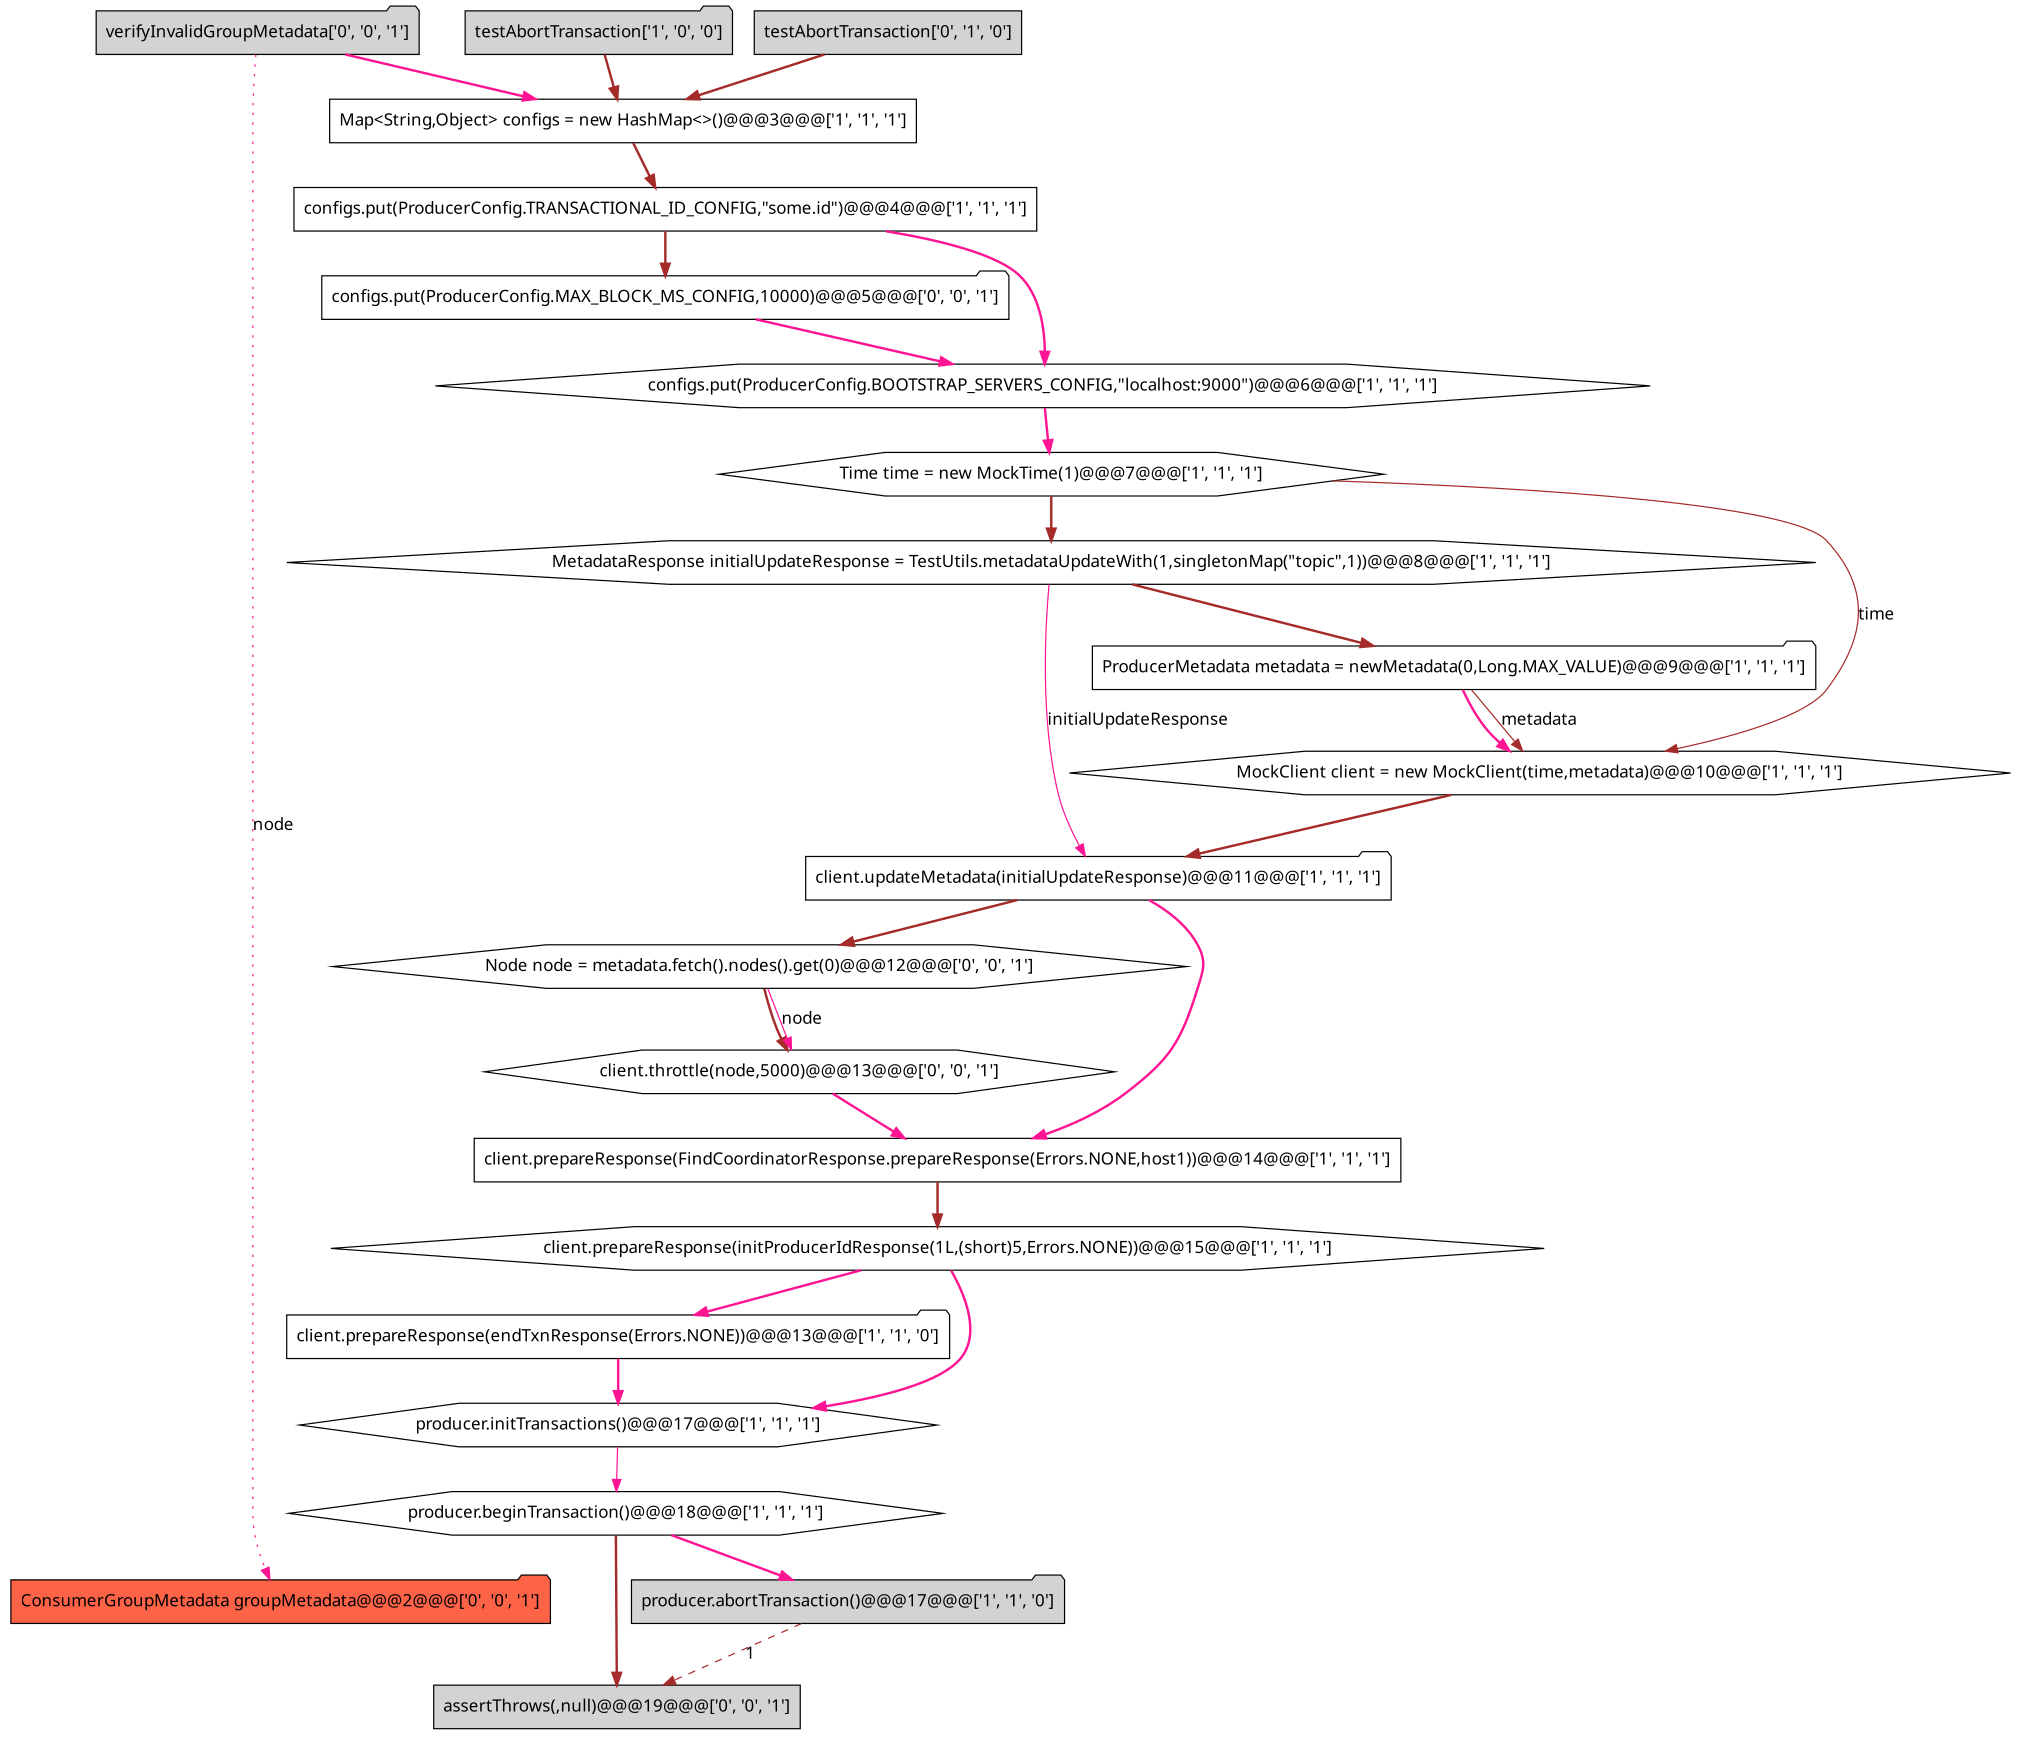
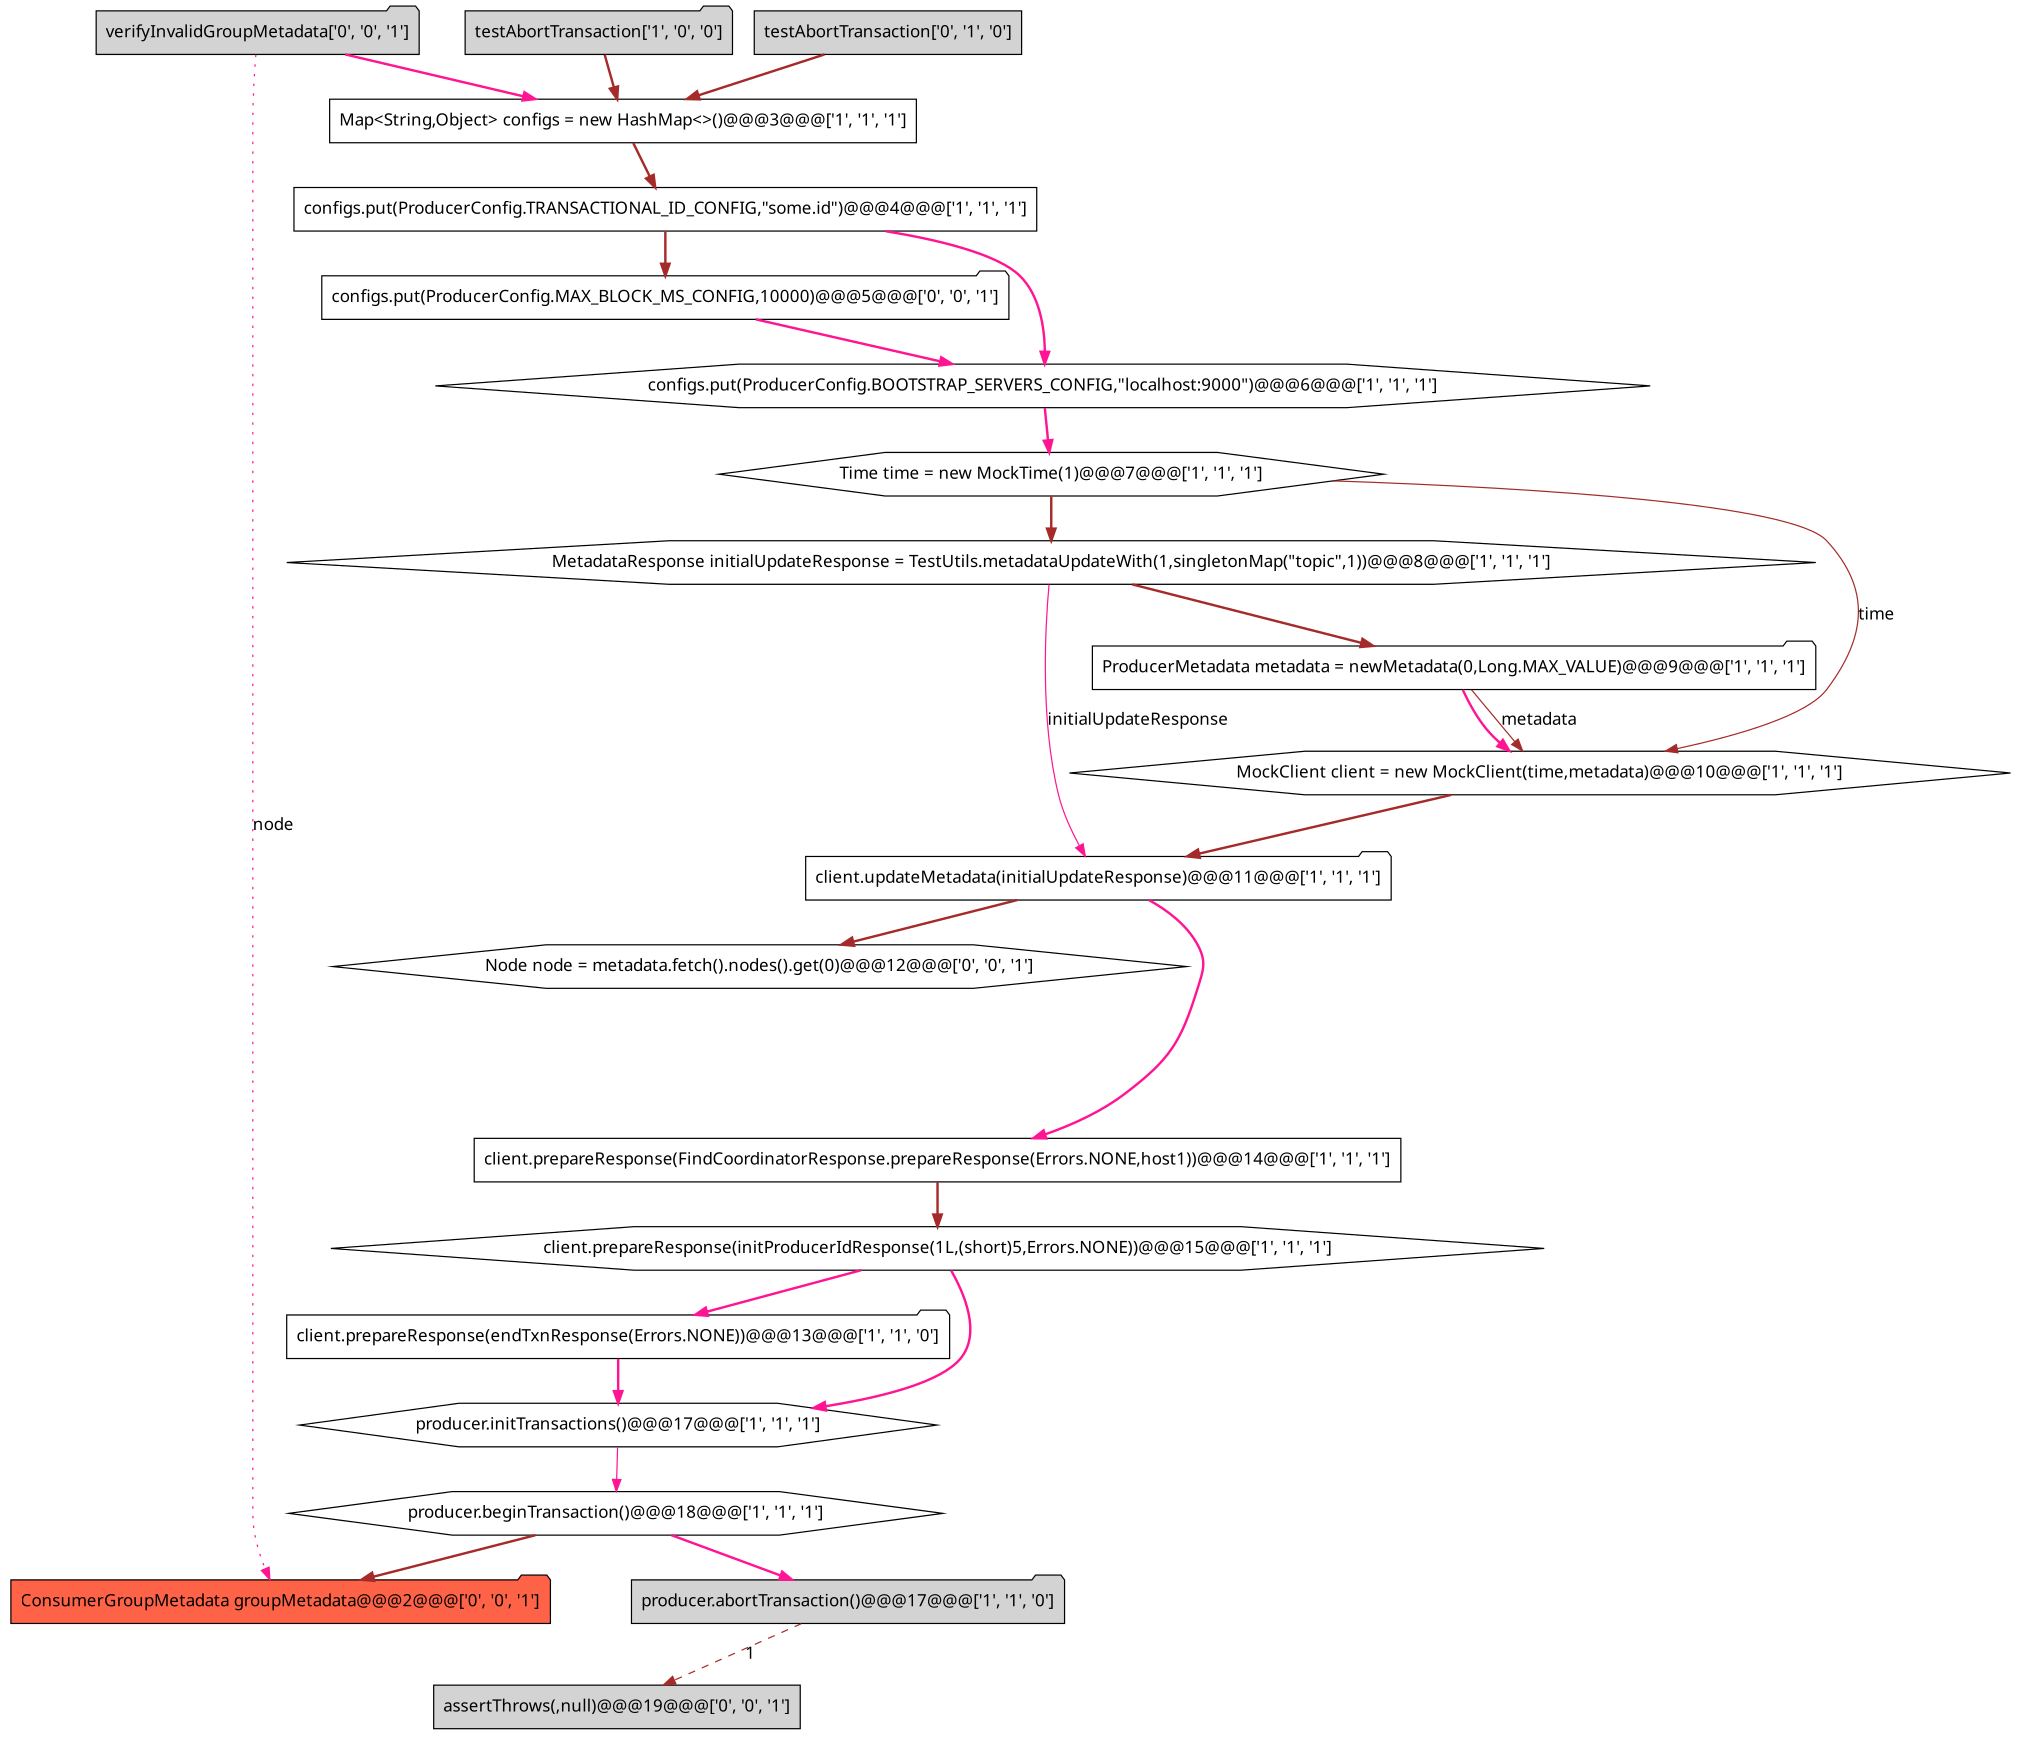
(800, 1072) -> none
(616, 1604) -> (454, 1556)
